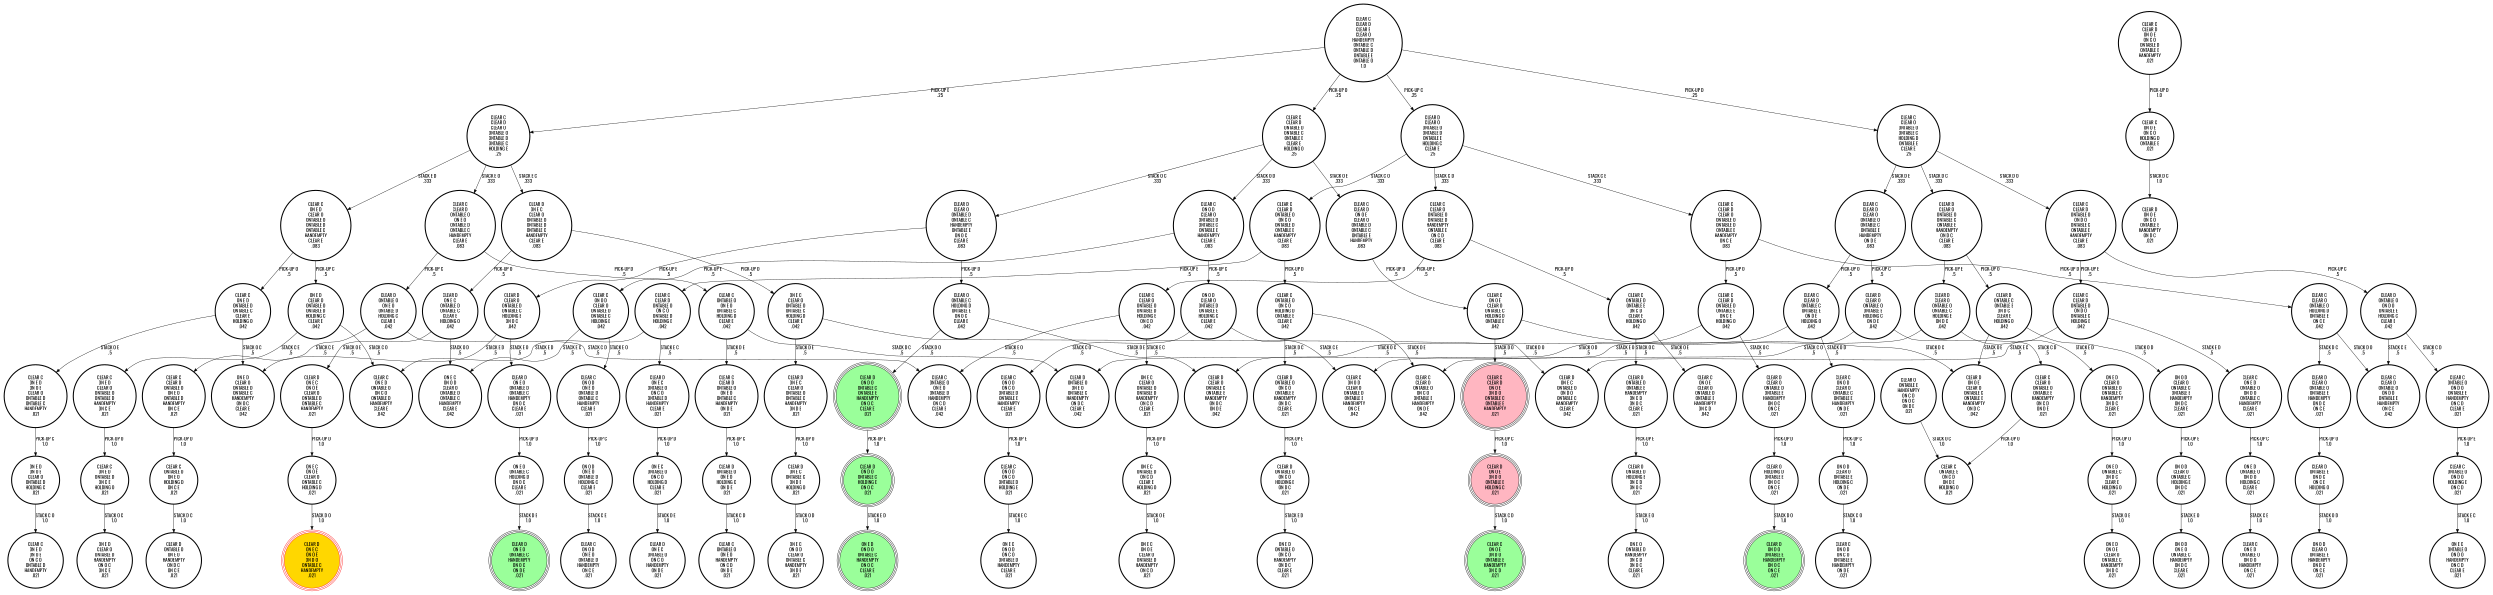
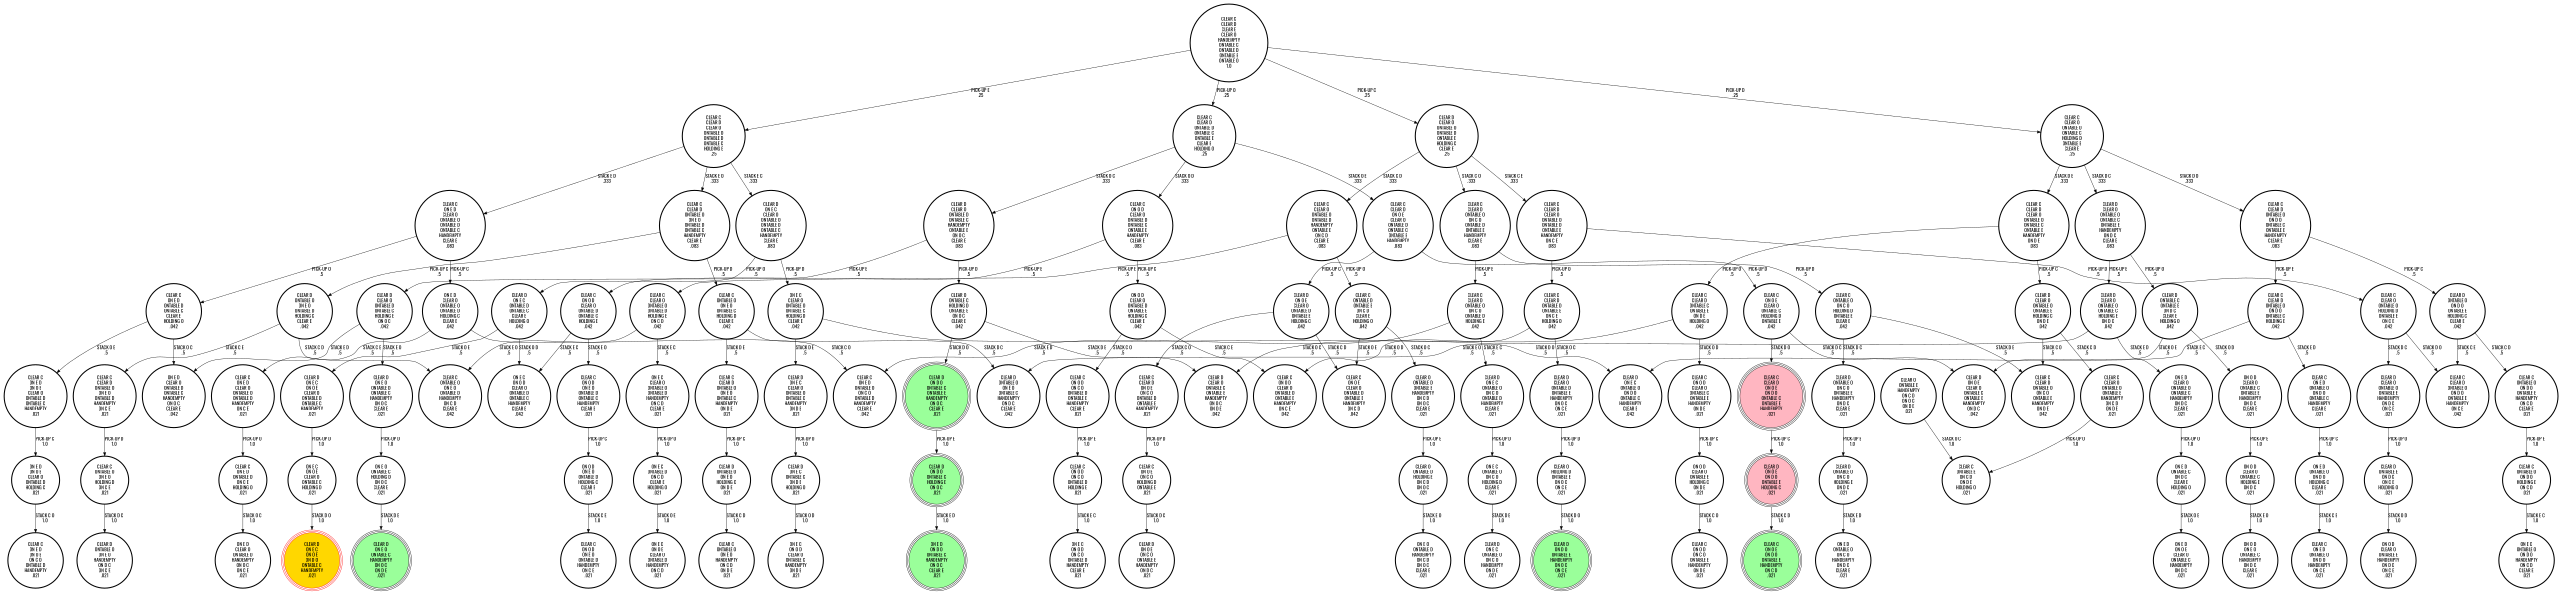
none -> (1301, 311)
